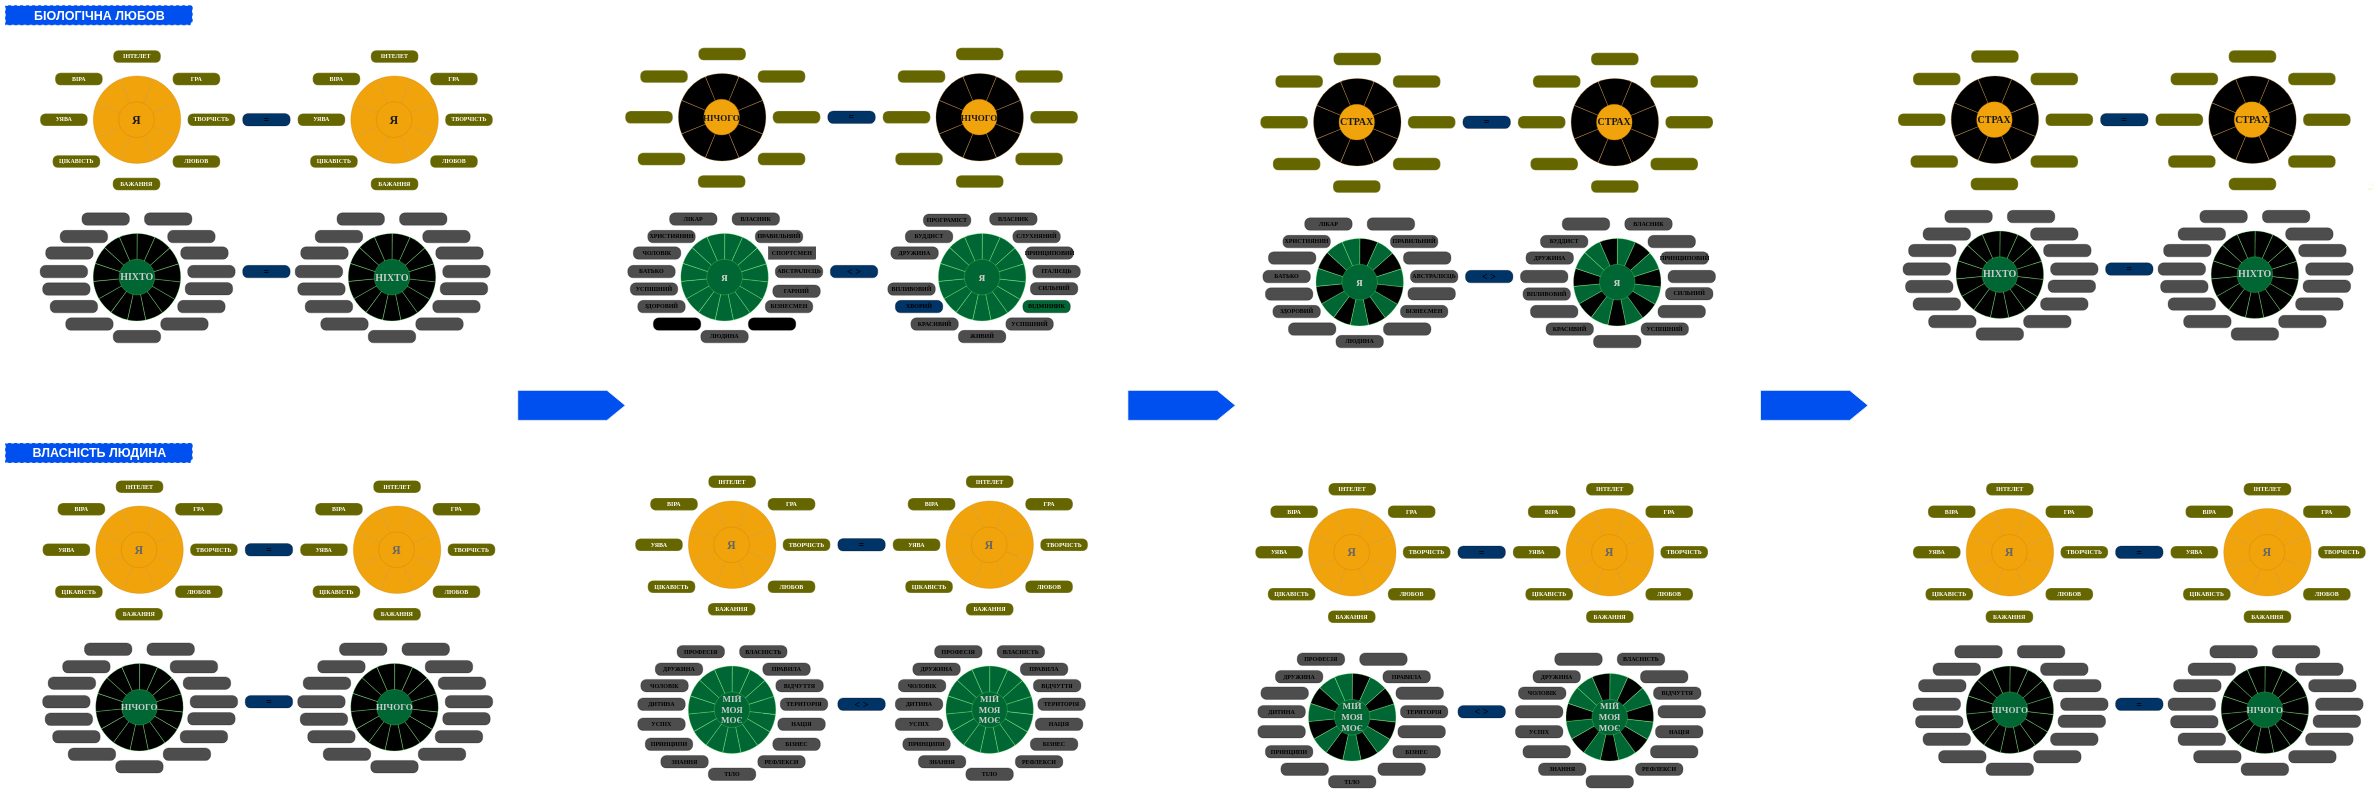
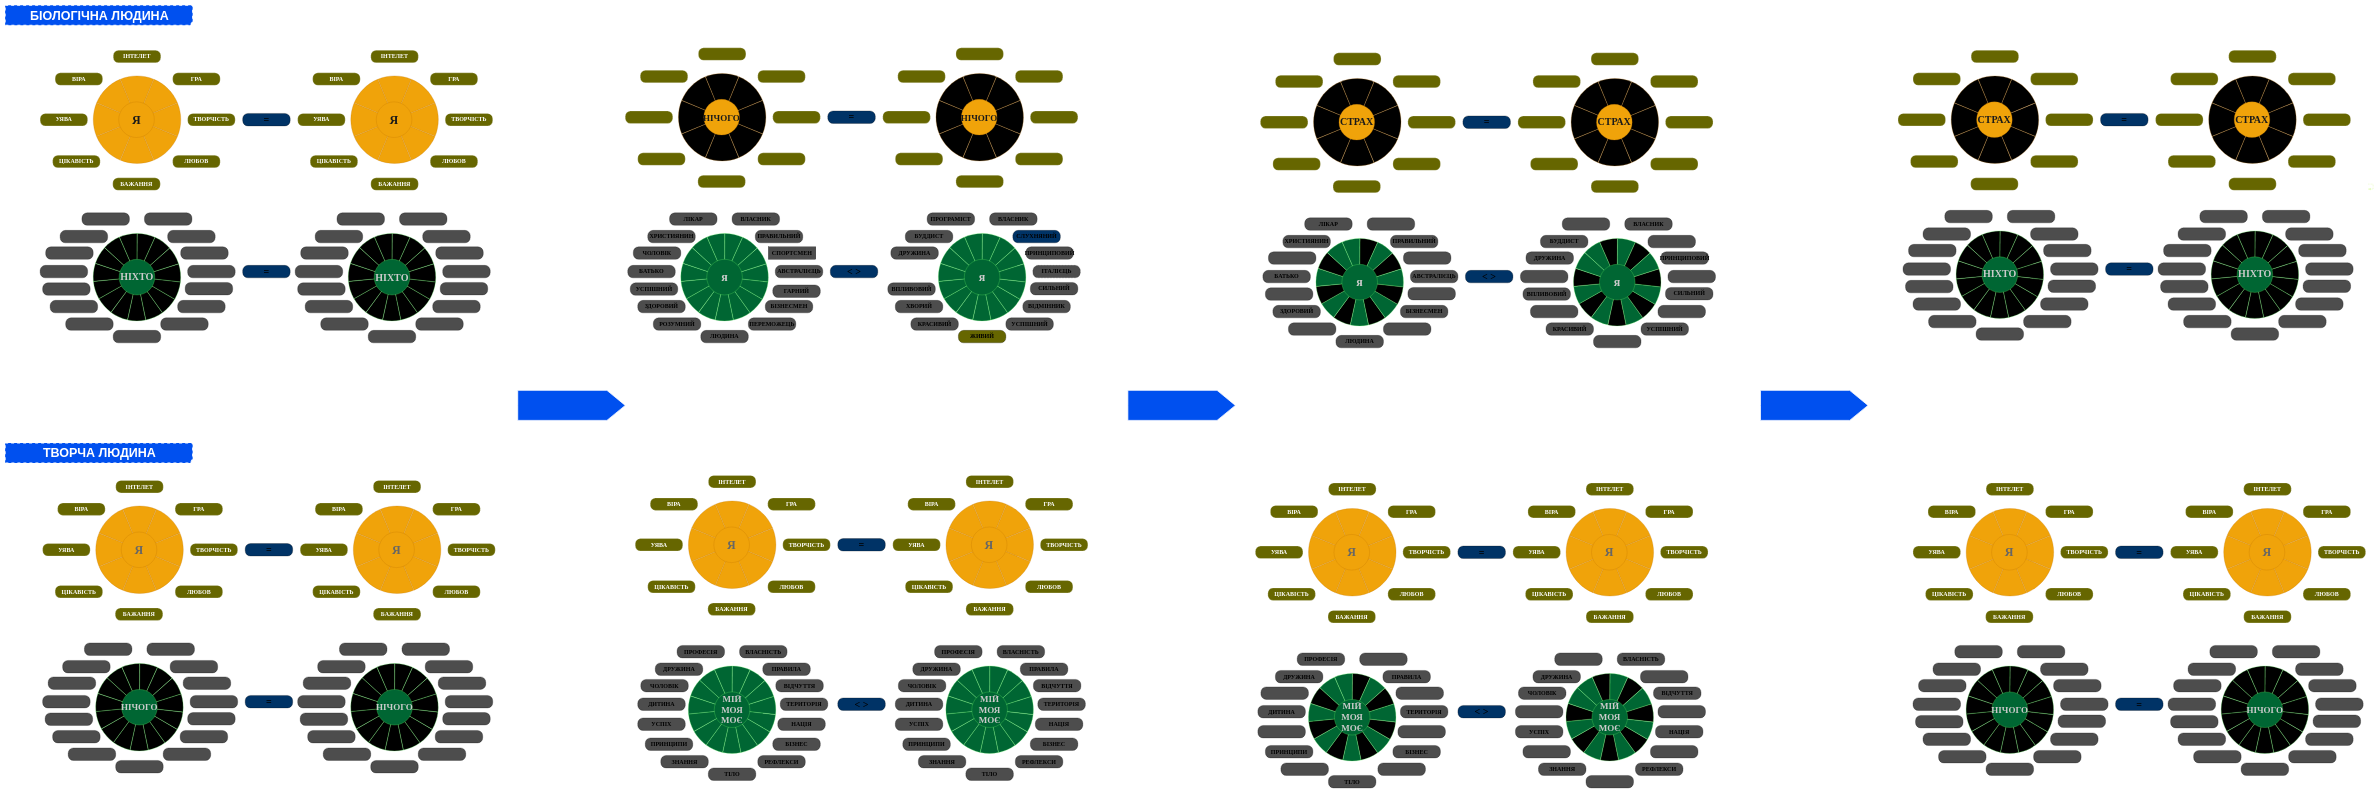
(100, 15) -> (100, 15)
(947, 220) -> (951, 219)
(1036, 236) -> (1036, 236)
(1056, 271) -> (1056, 271)
(919, 306) -> (919, 306)
(1046, 306) -> (1046, 306)
(677, 324) -> (677, 324)
(772, 324) -> (772, 324)
(982, 336) -> (982, 336)
(100, 453) -> (100, 453)
